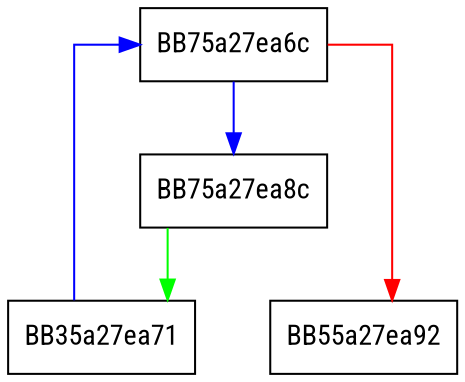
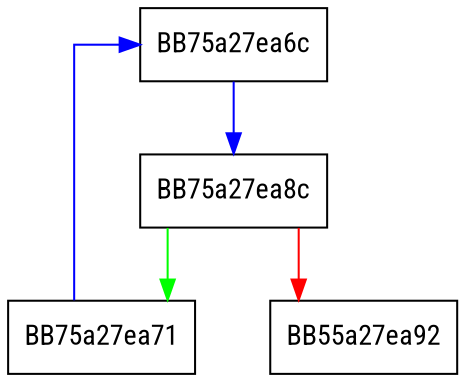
(392, 130) -> (299, 254)
(102, 337) -> (102, 337)
